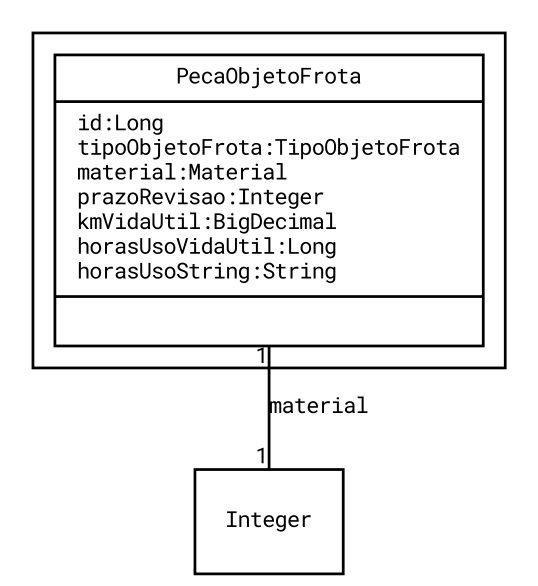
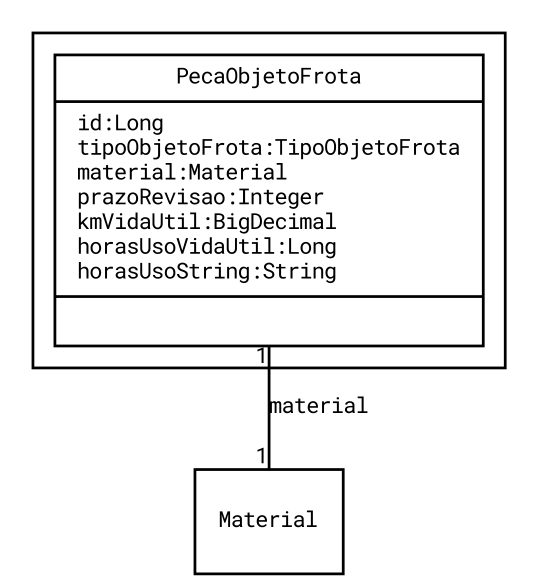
(269, 522) -> (269, 522)
